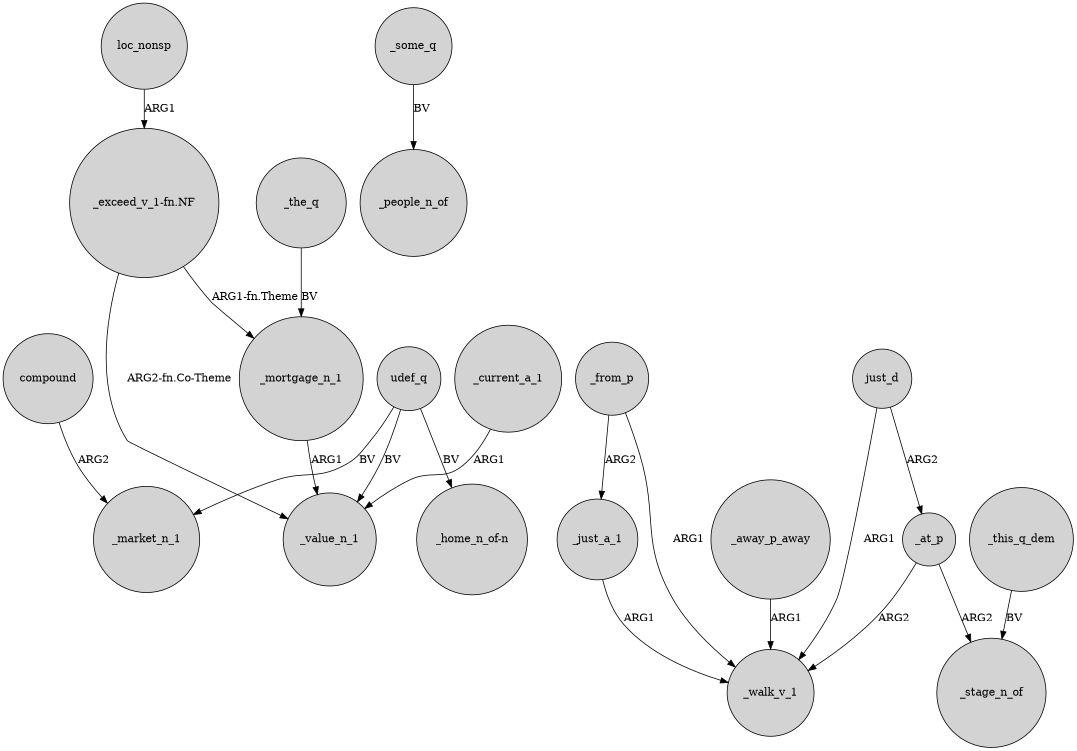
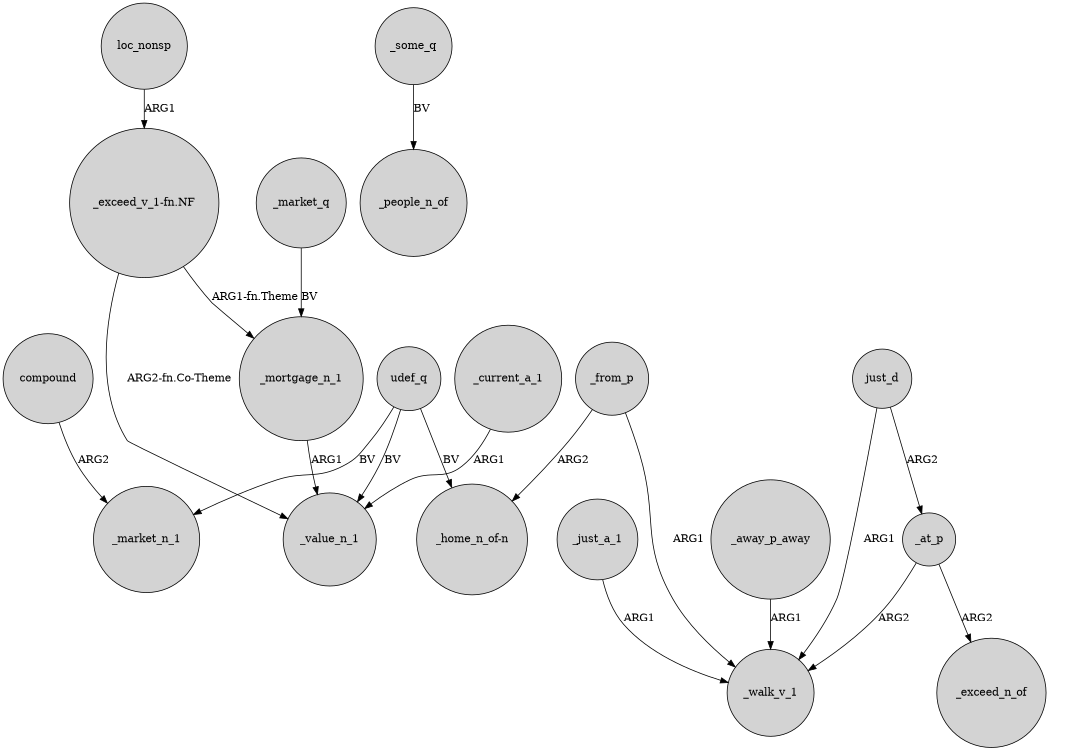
(301, 203) -> (301, 203)
(605, 453) -> (557, 454)
(1021, 539) -> none
(991, 693) -> (991, 693)
